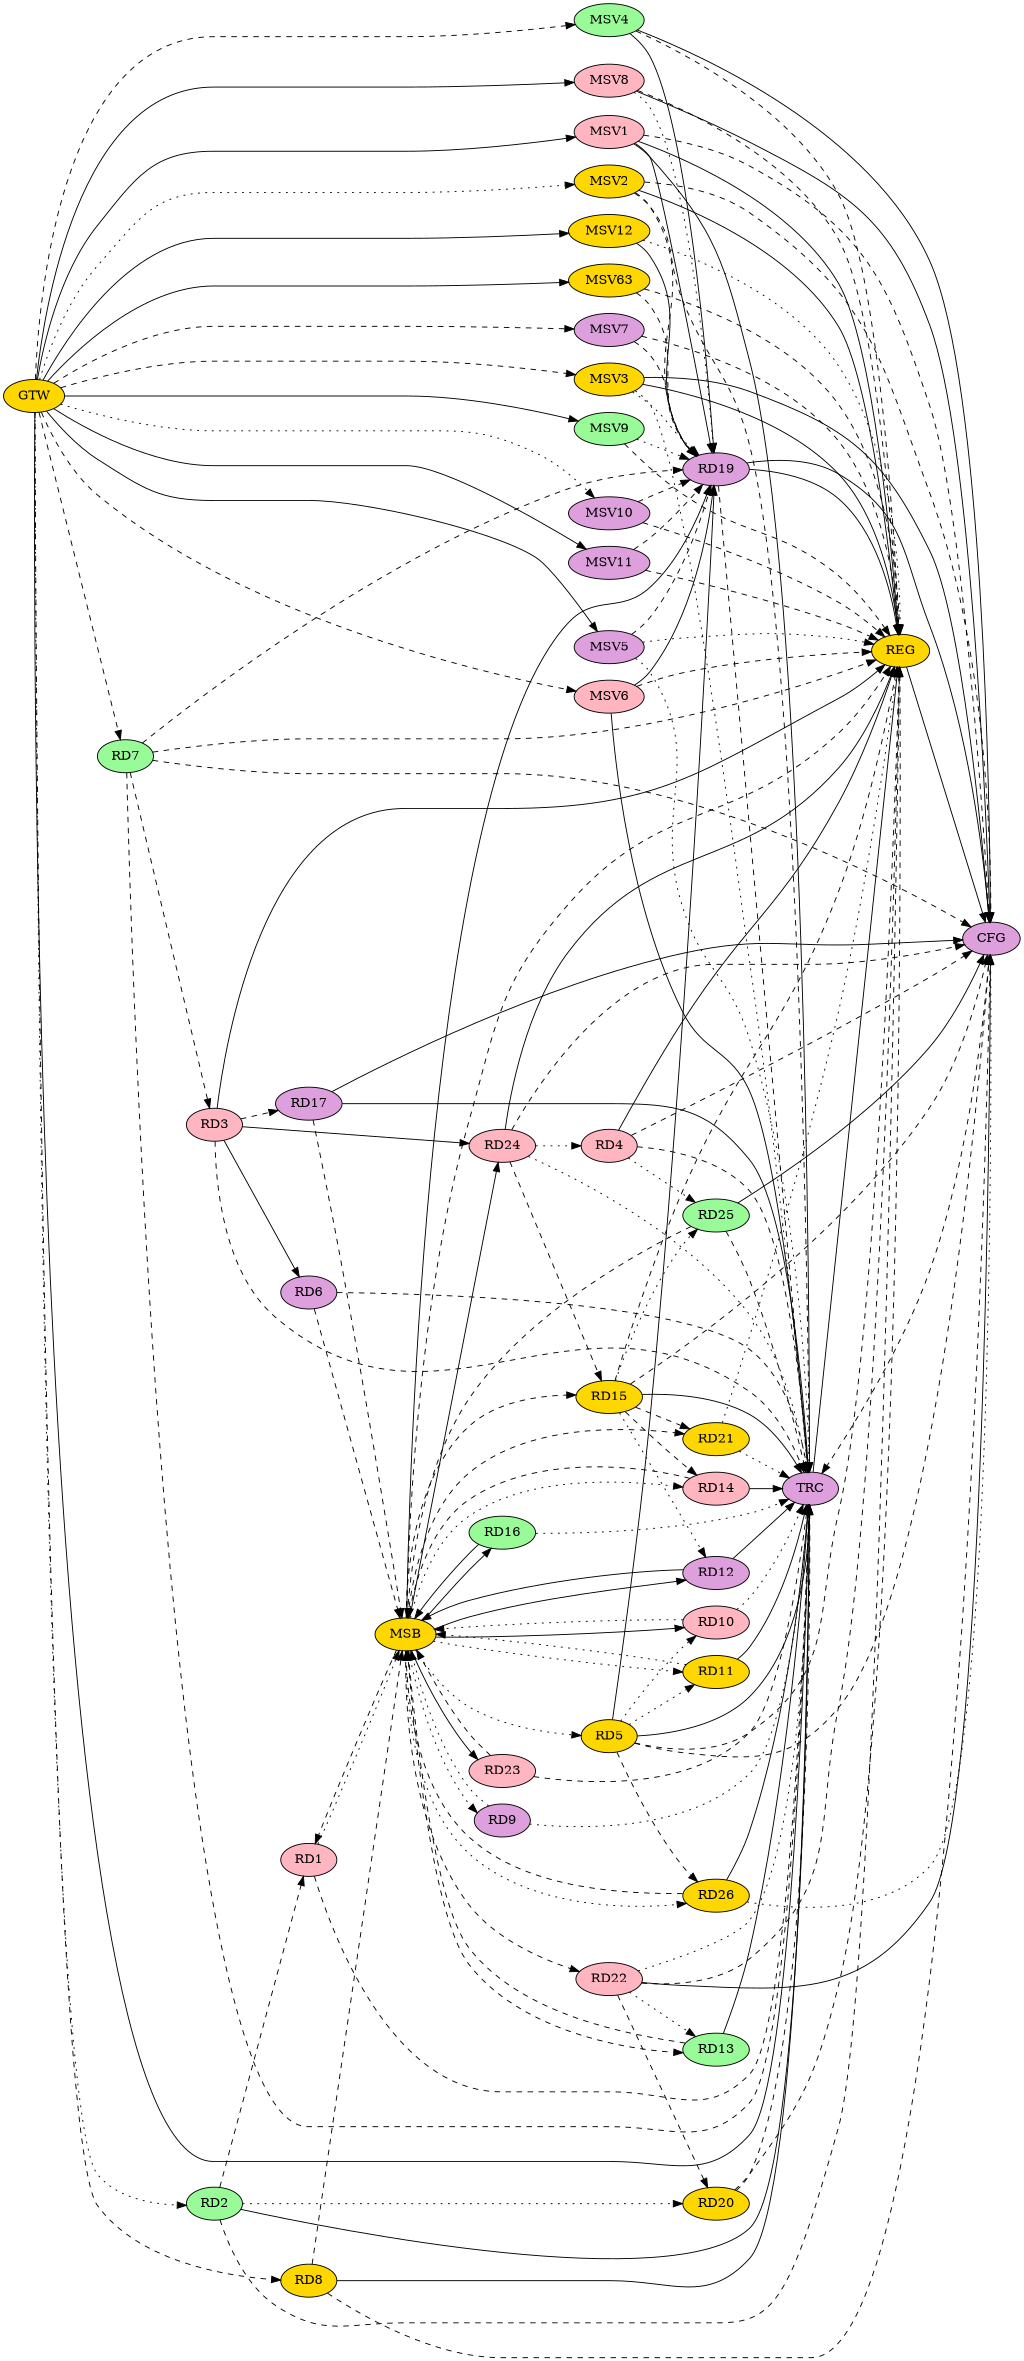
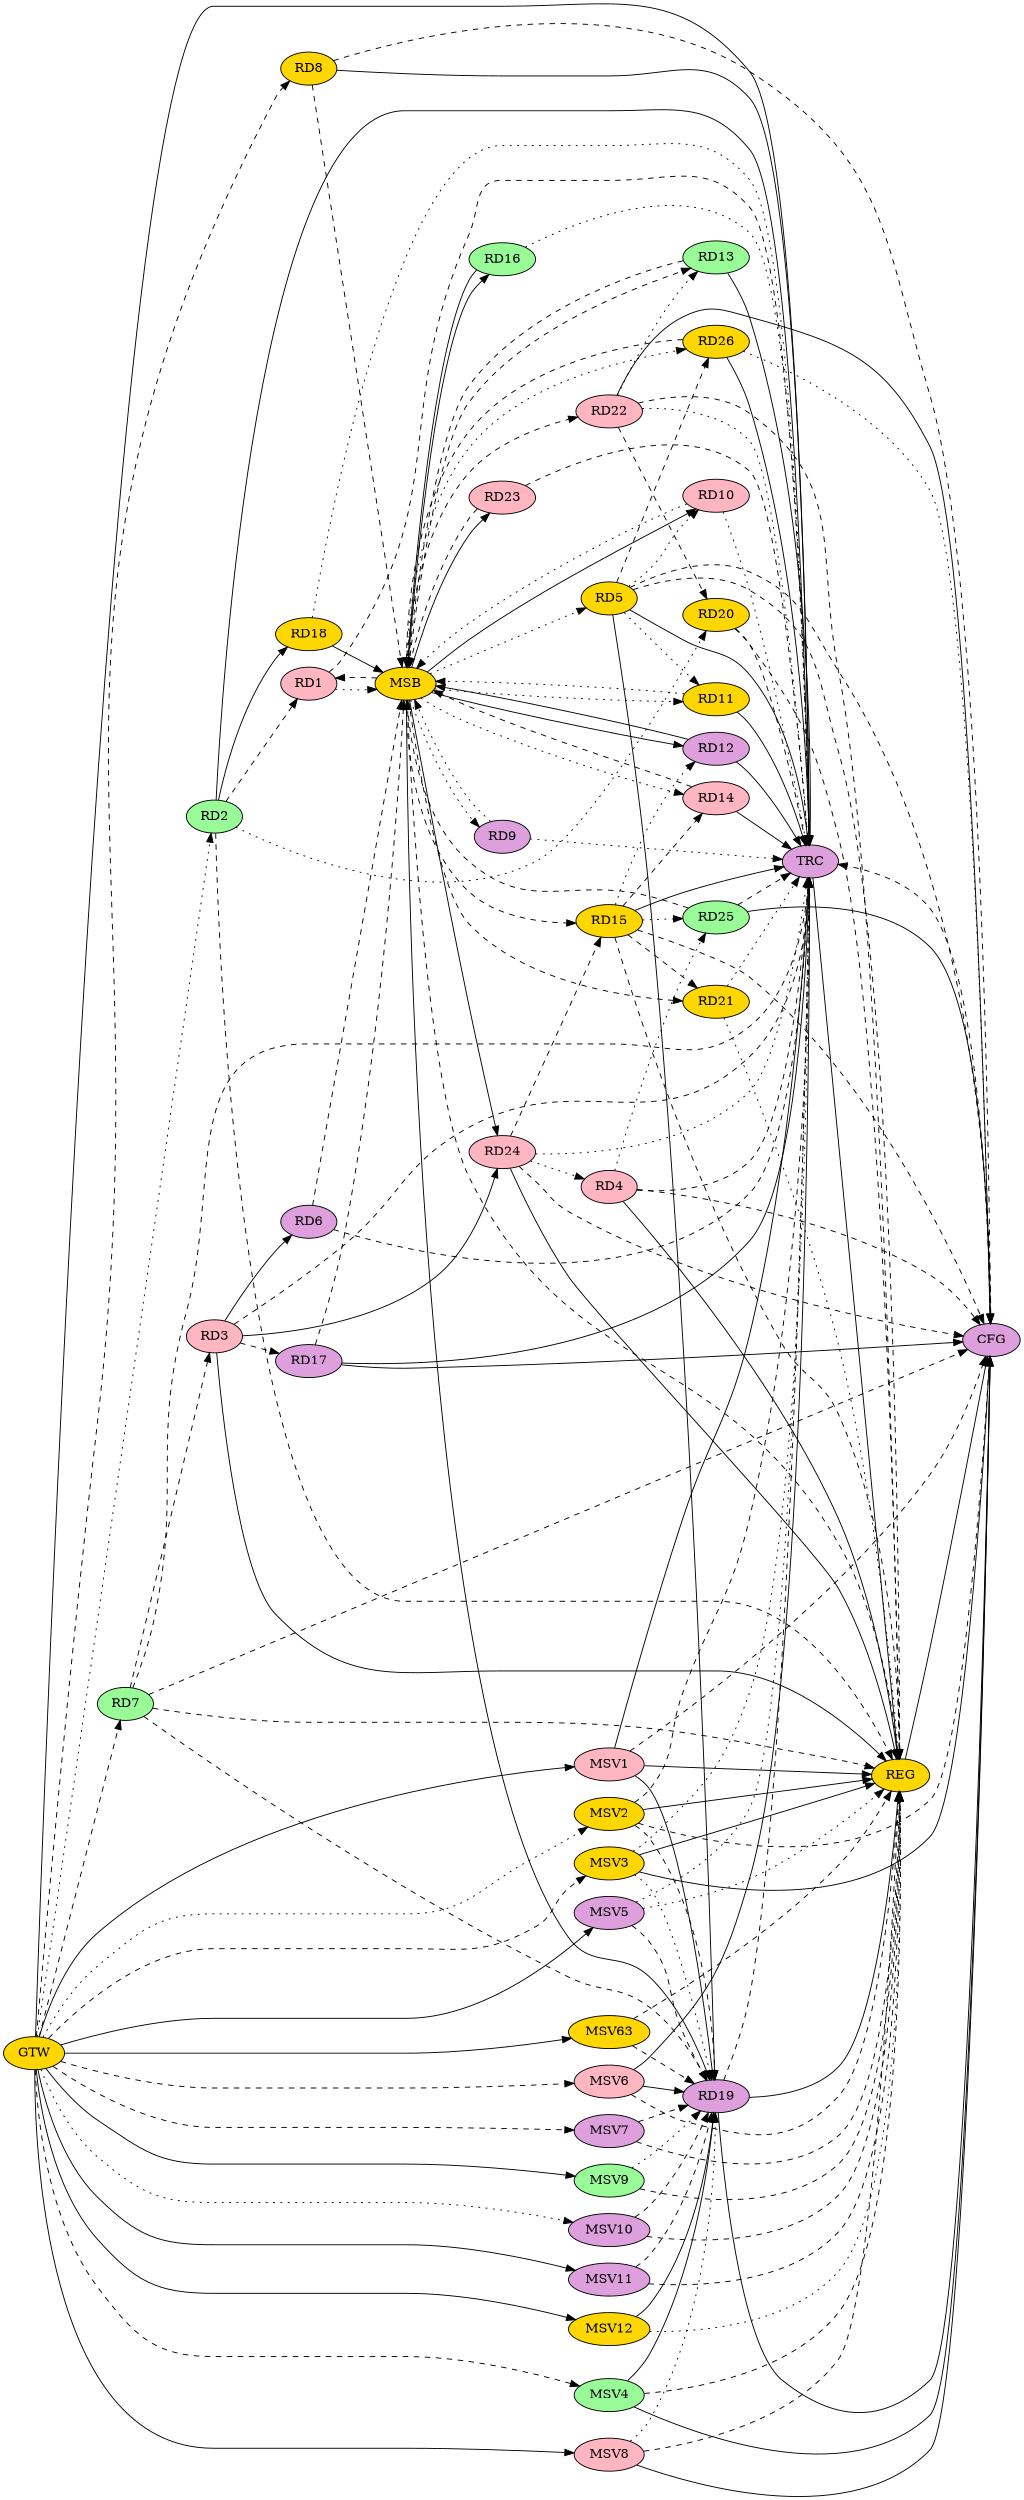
none -> (309, 634)
